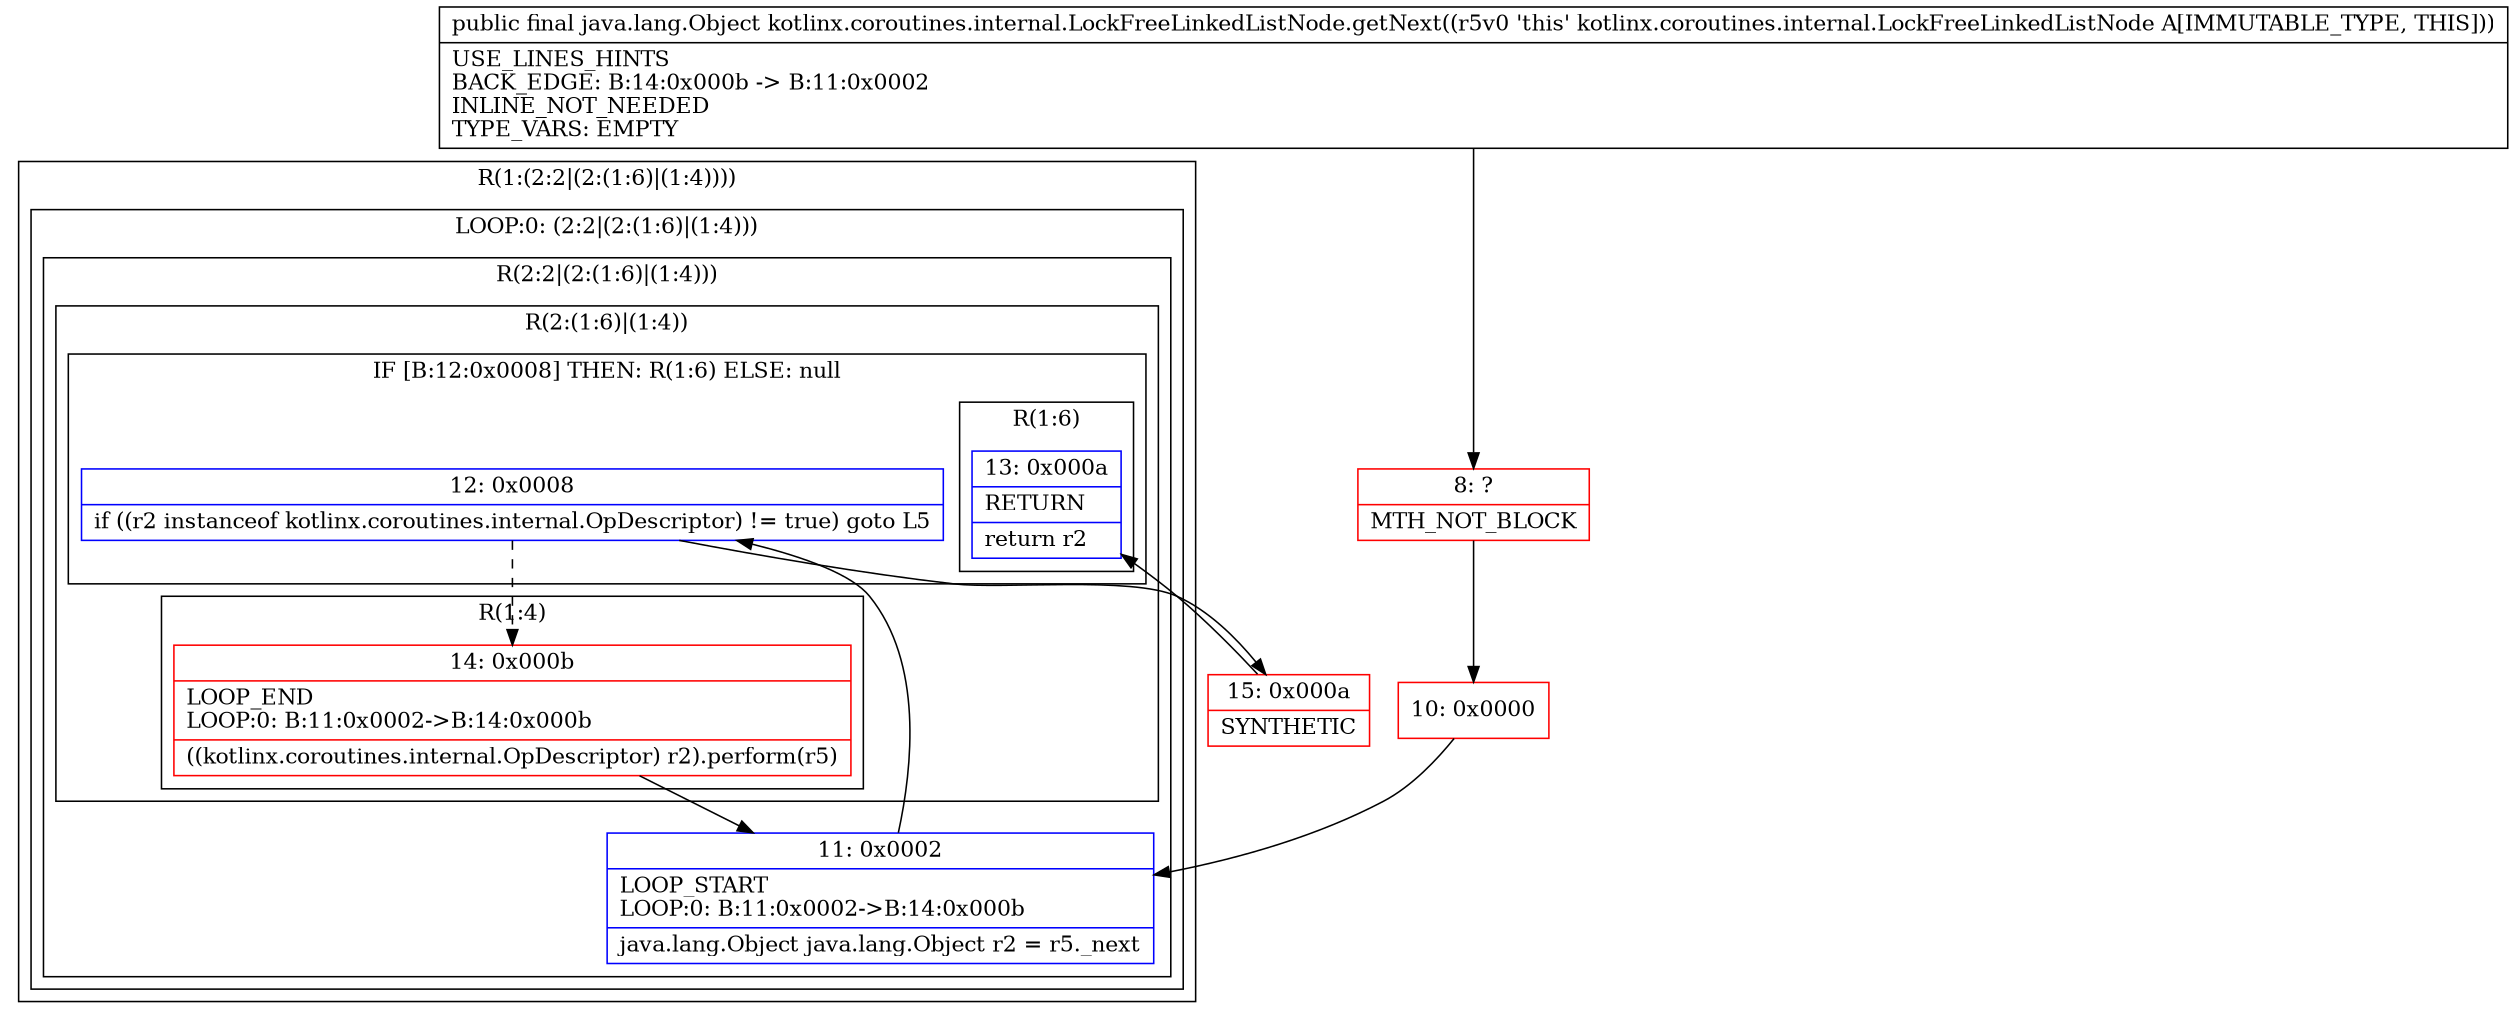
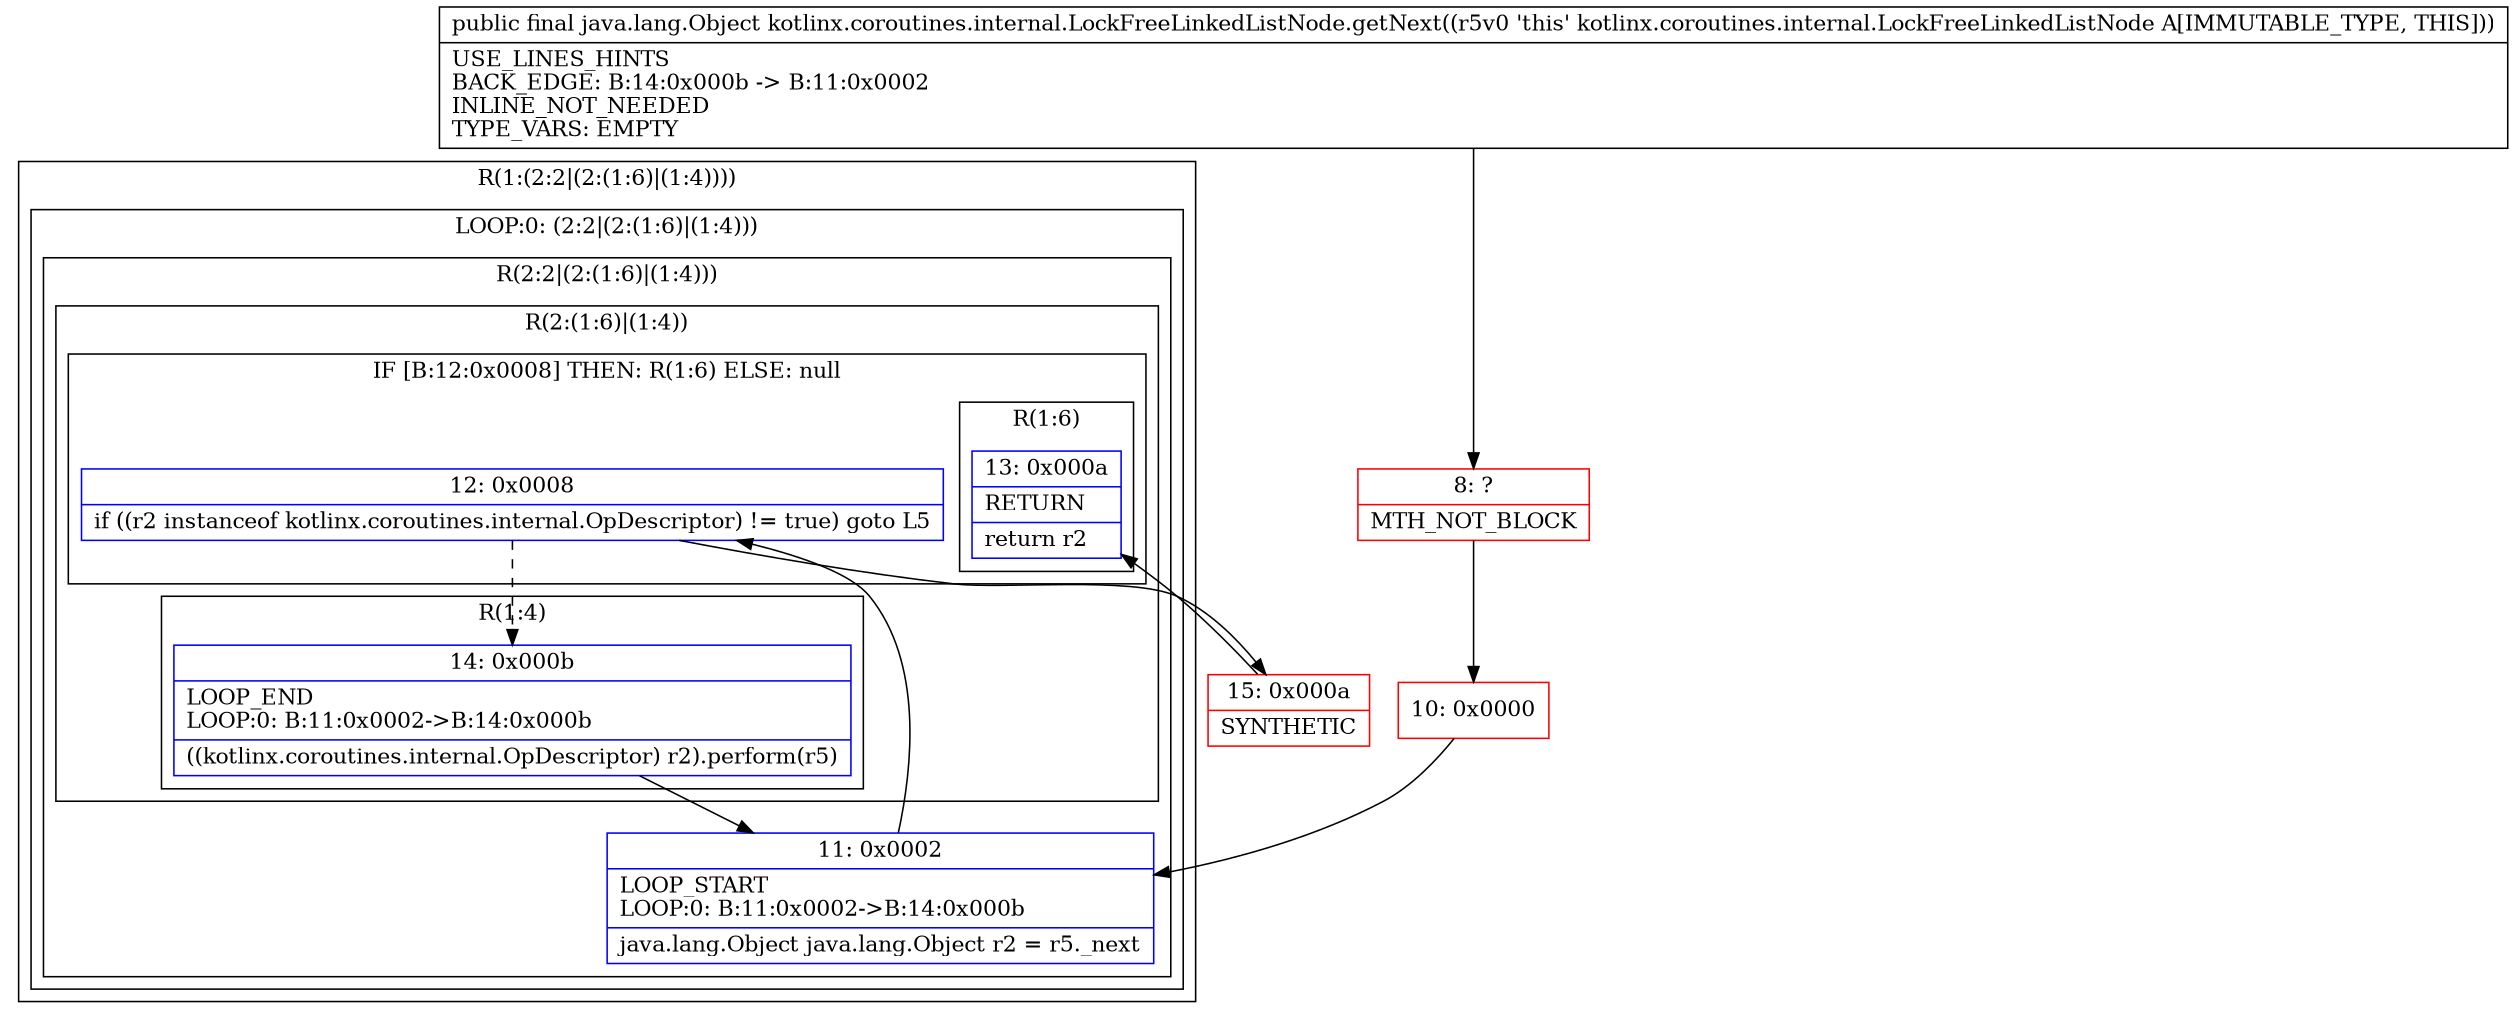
(512, 710) -> (512, 710)
